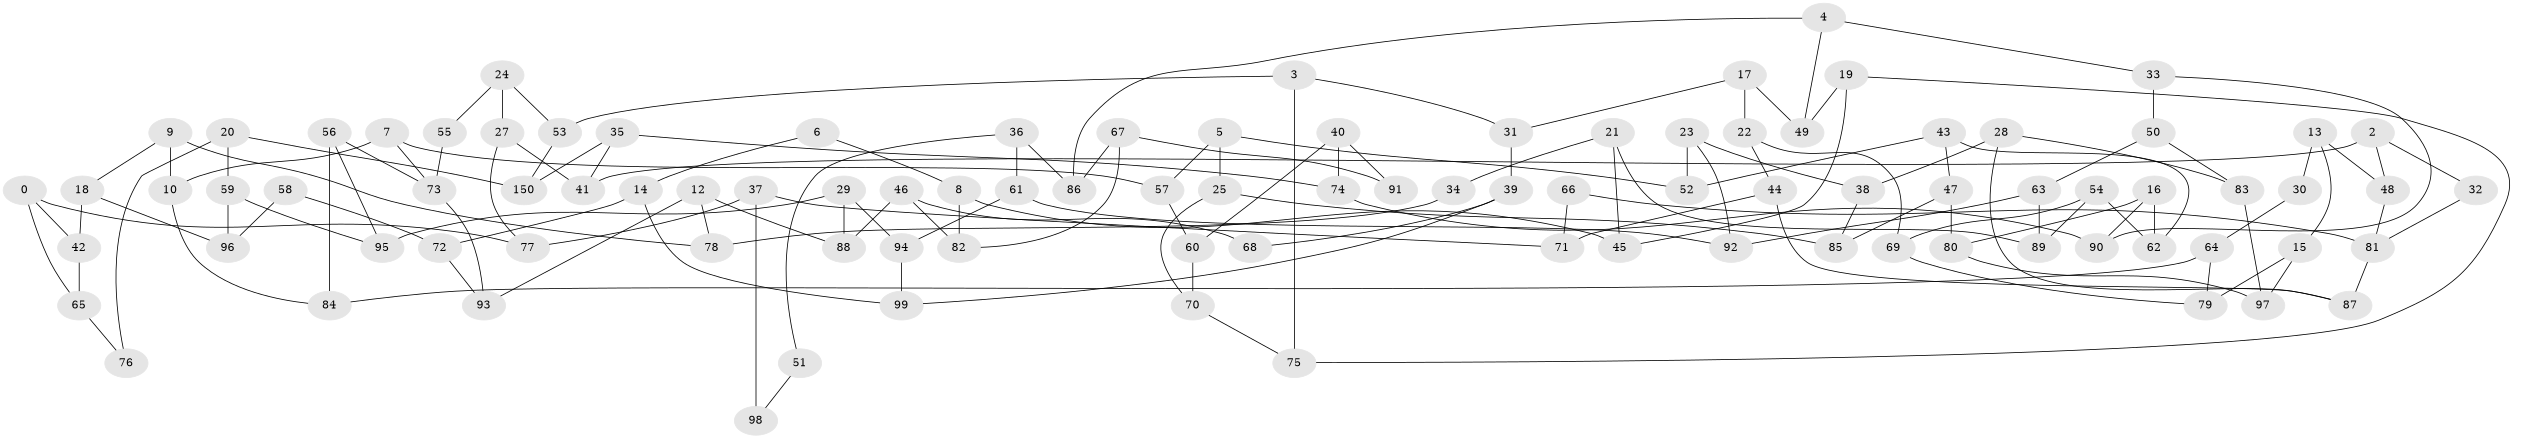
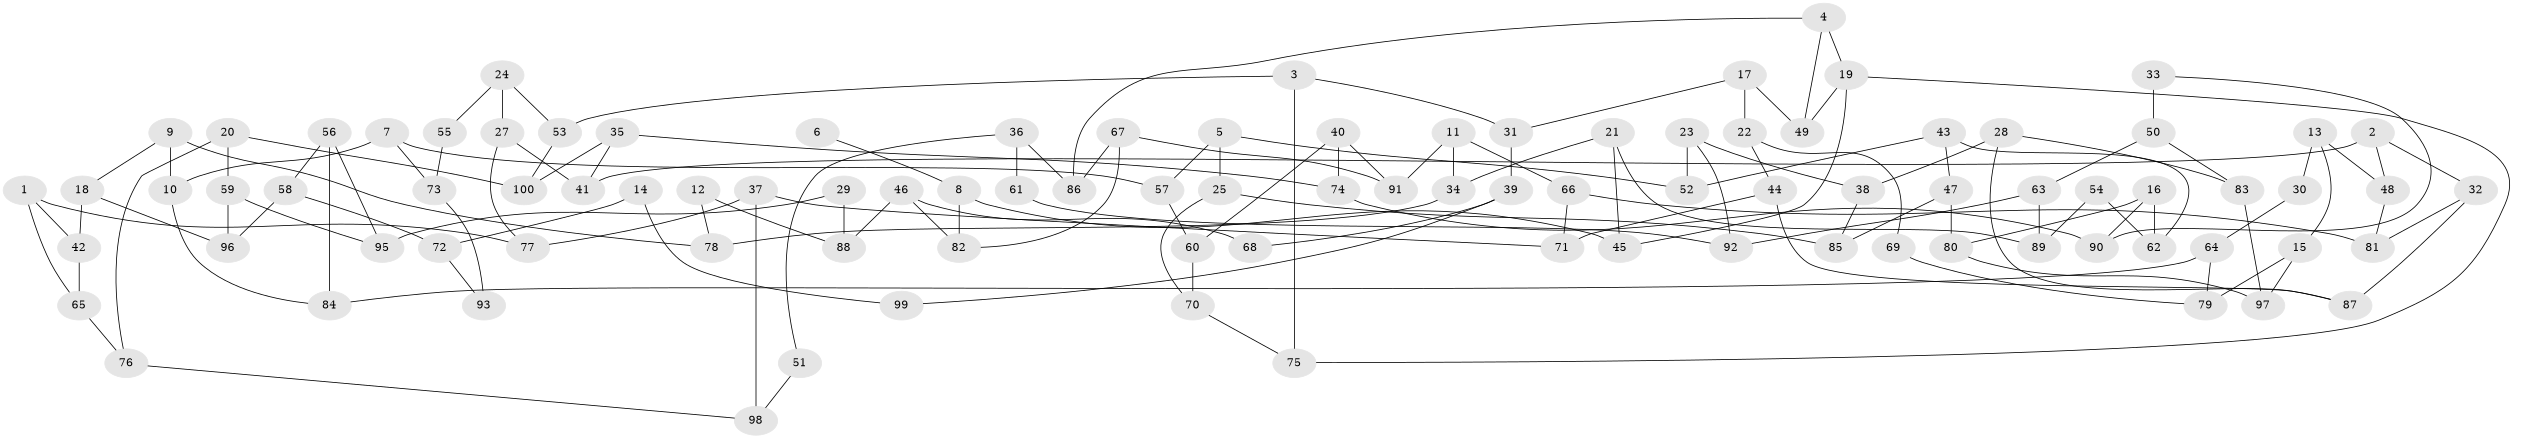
(1989, 46) -> (1835, 46)
none -> (1454, 133)
(727, 157) -> none
(395, 168) -> (306, 164)
(25, 190) -> (25, 190)
(524, 190) -> (524, 190)
(2013, 217) -> none
(591, 248) -> none
(902, 248) -> none
(2362, 277) -> (2415, 250)
none -> (441, 392)
